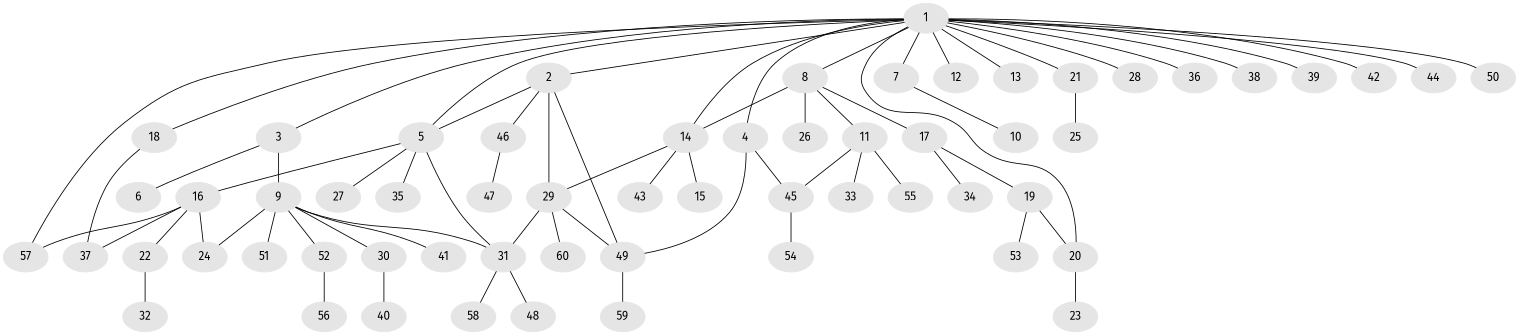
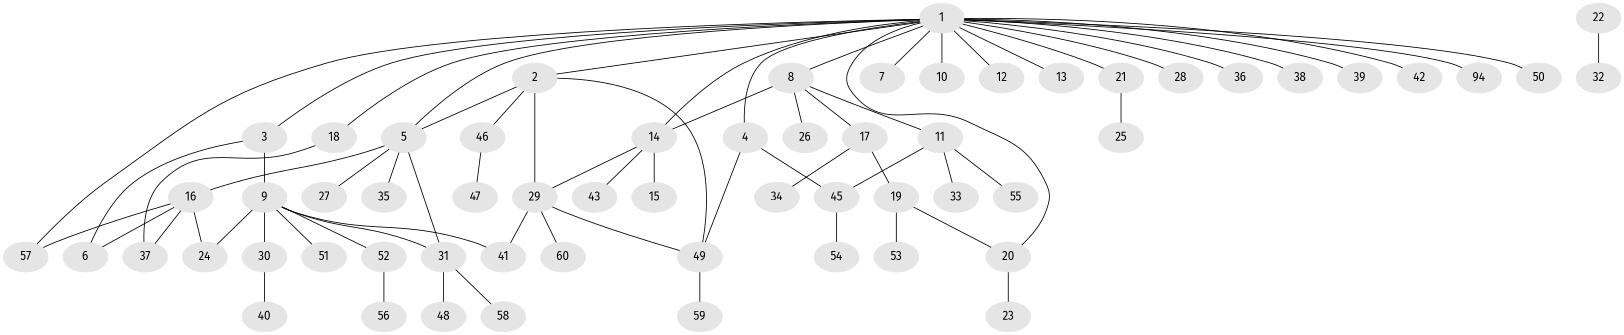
(1434, 78) -> (1479, 78)
(956, 108) -> (942, 48)
(172, 227) -> (138, 227)
(526, 227) -> (519, 227)
